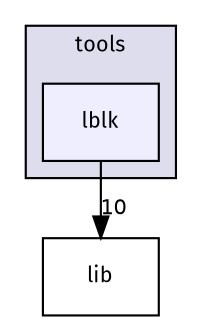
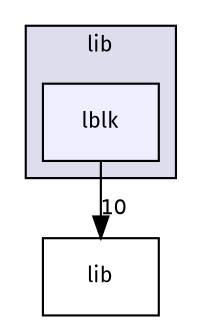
(101, 46) -> (101, 46)
